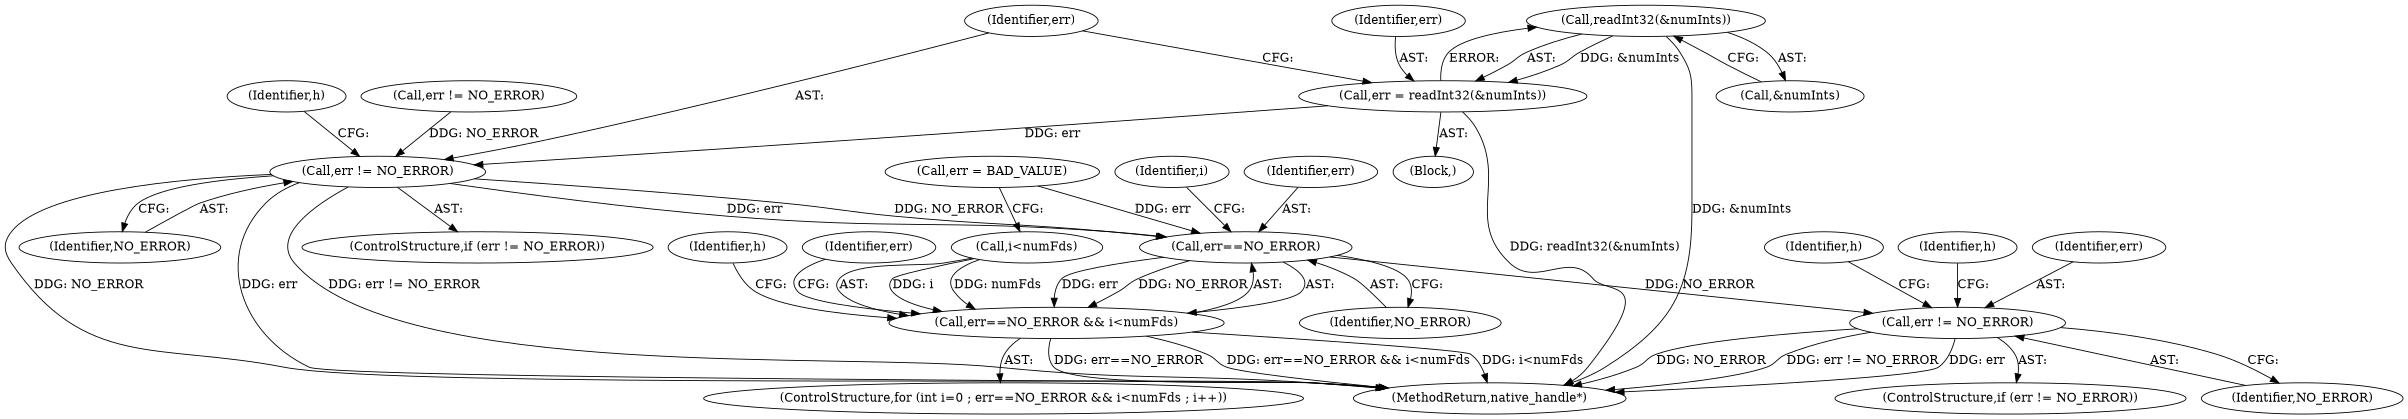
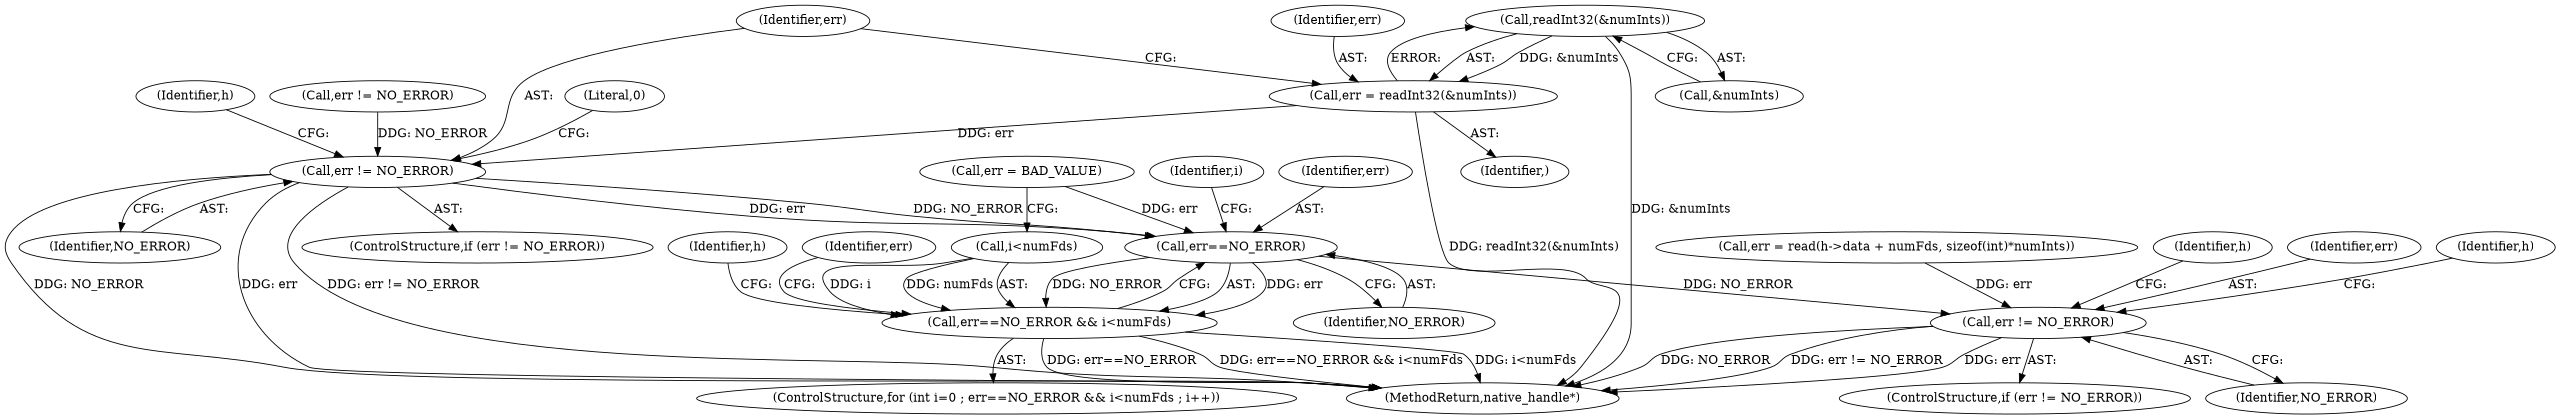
none -> (615, 96)
(1433, 172) -> (1515, 172)
none -> (1897, 247)
(1270, 285) -> (1197, 285)
